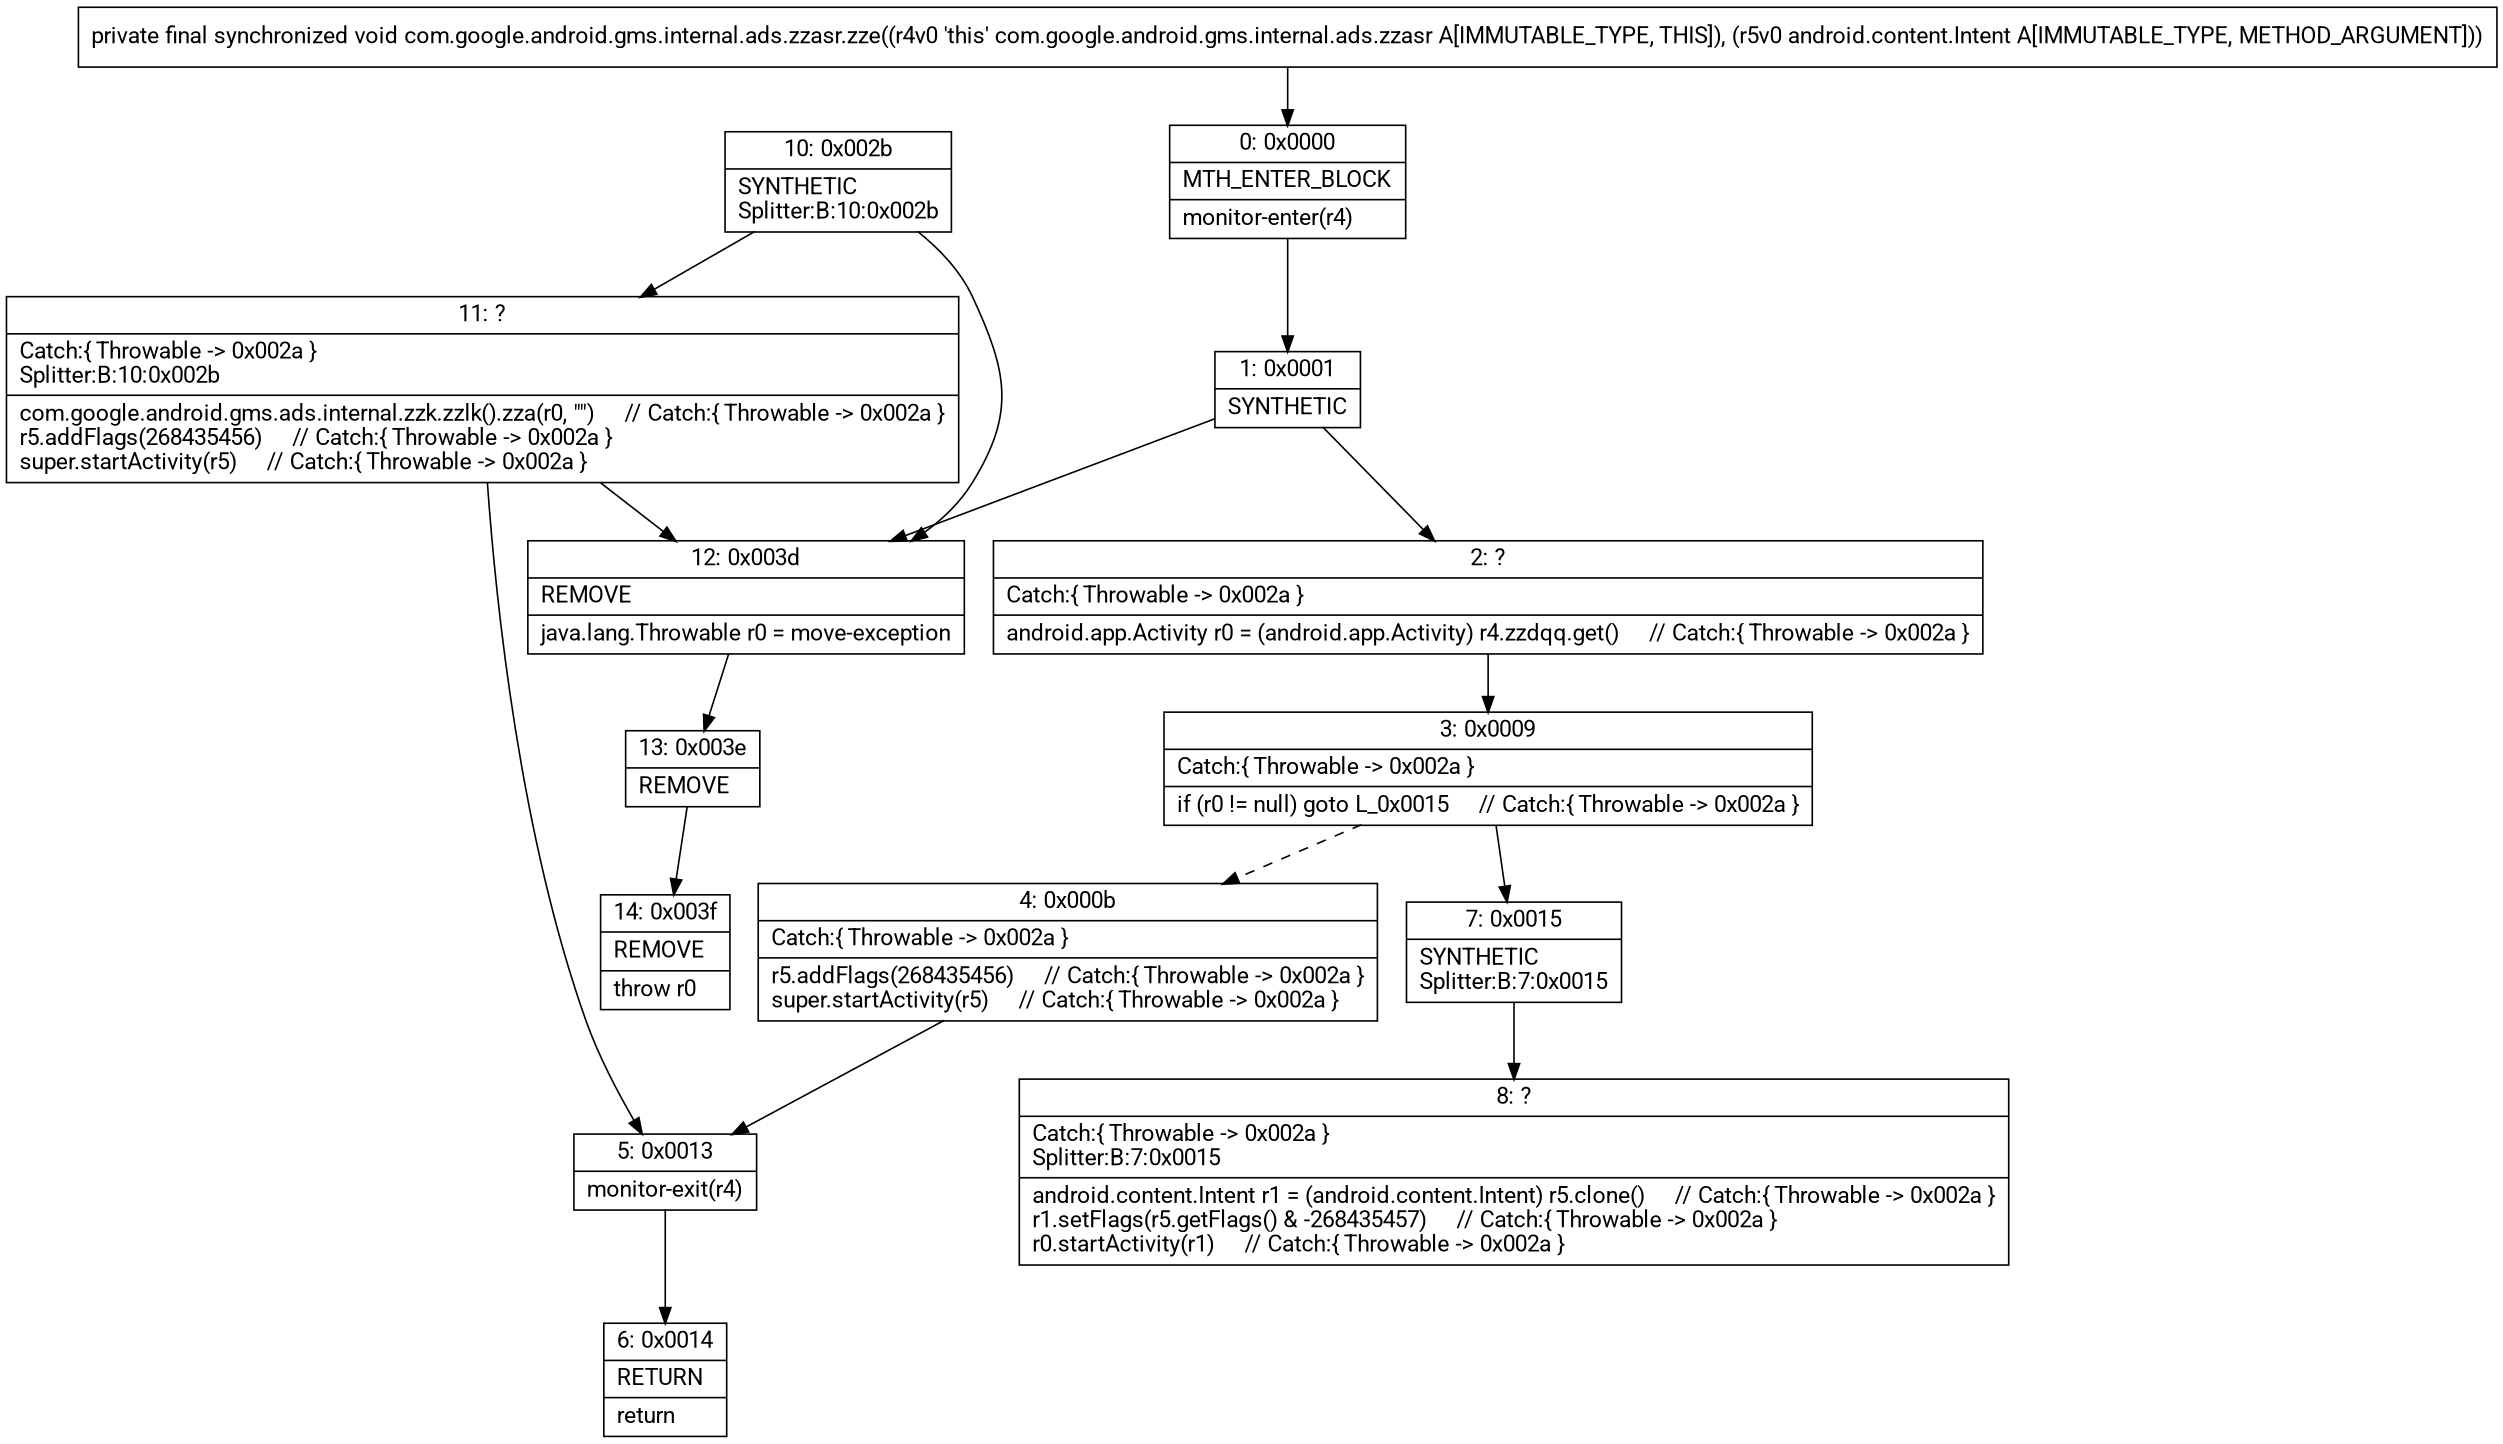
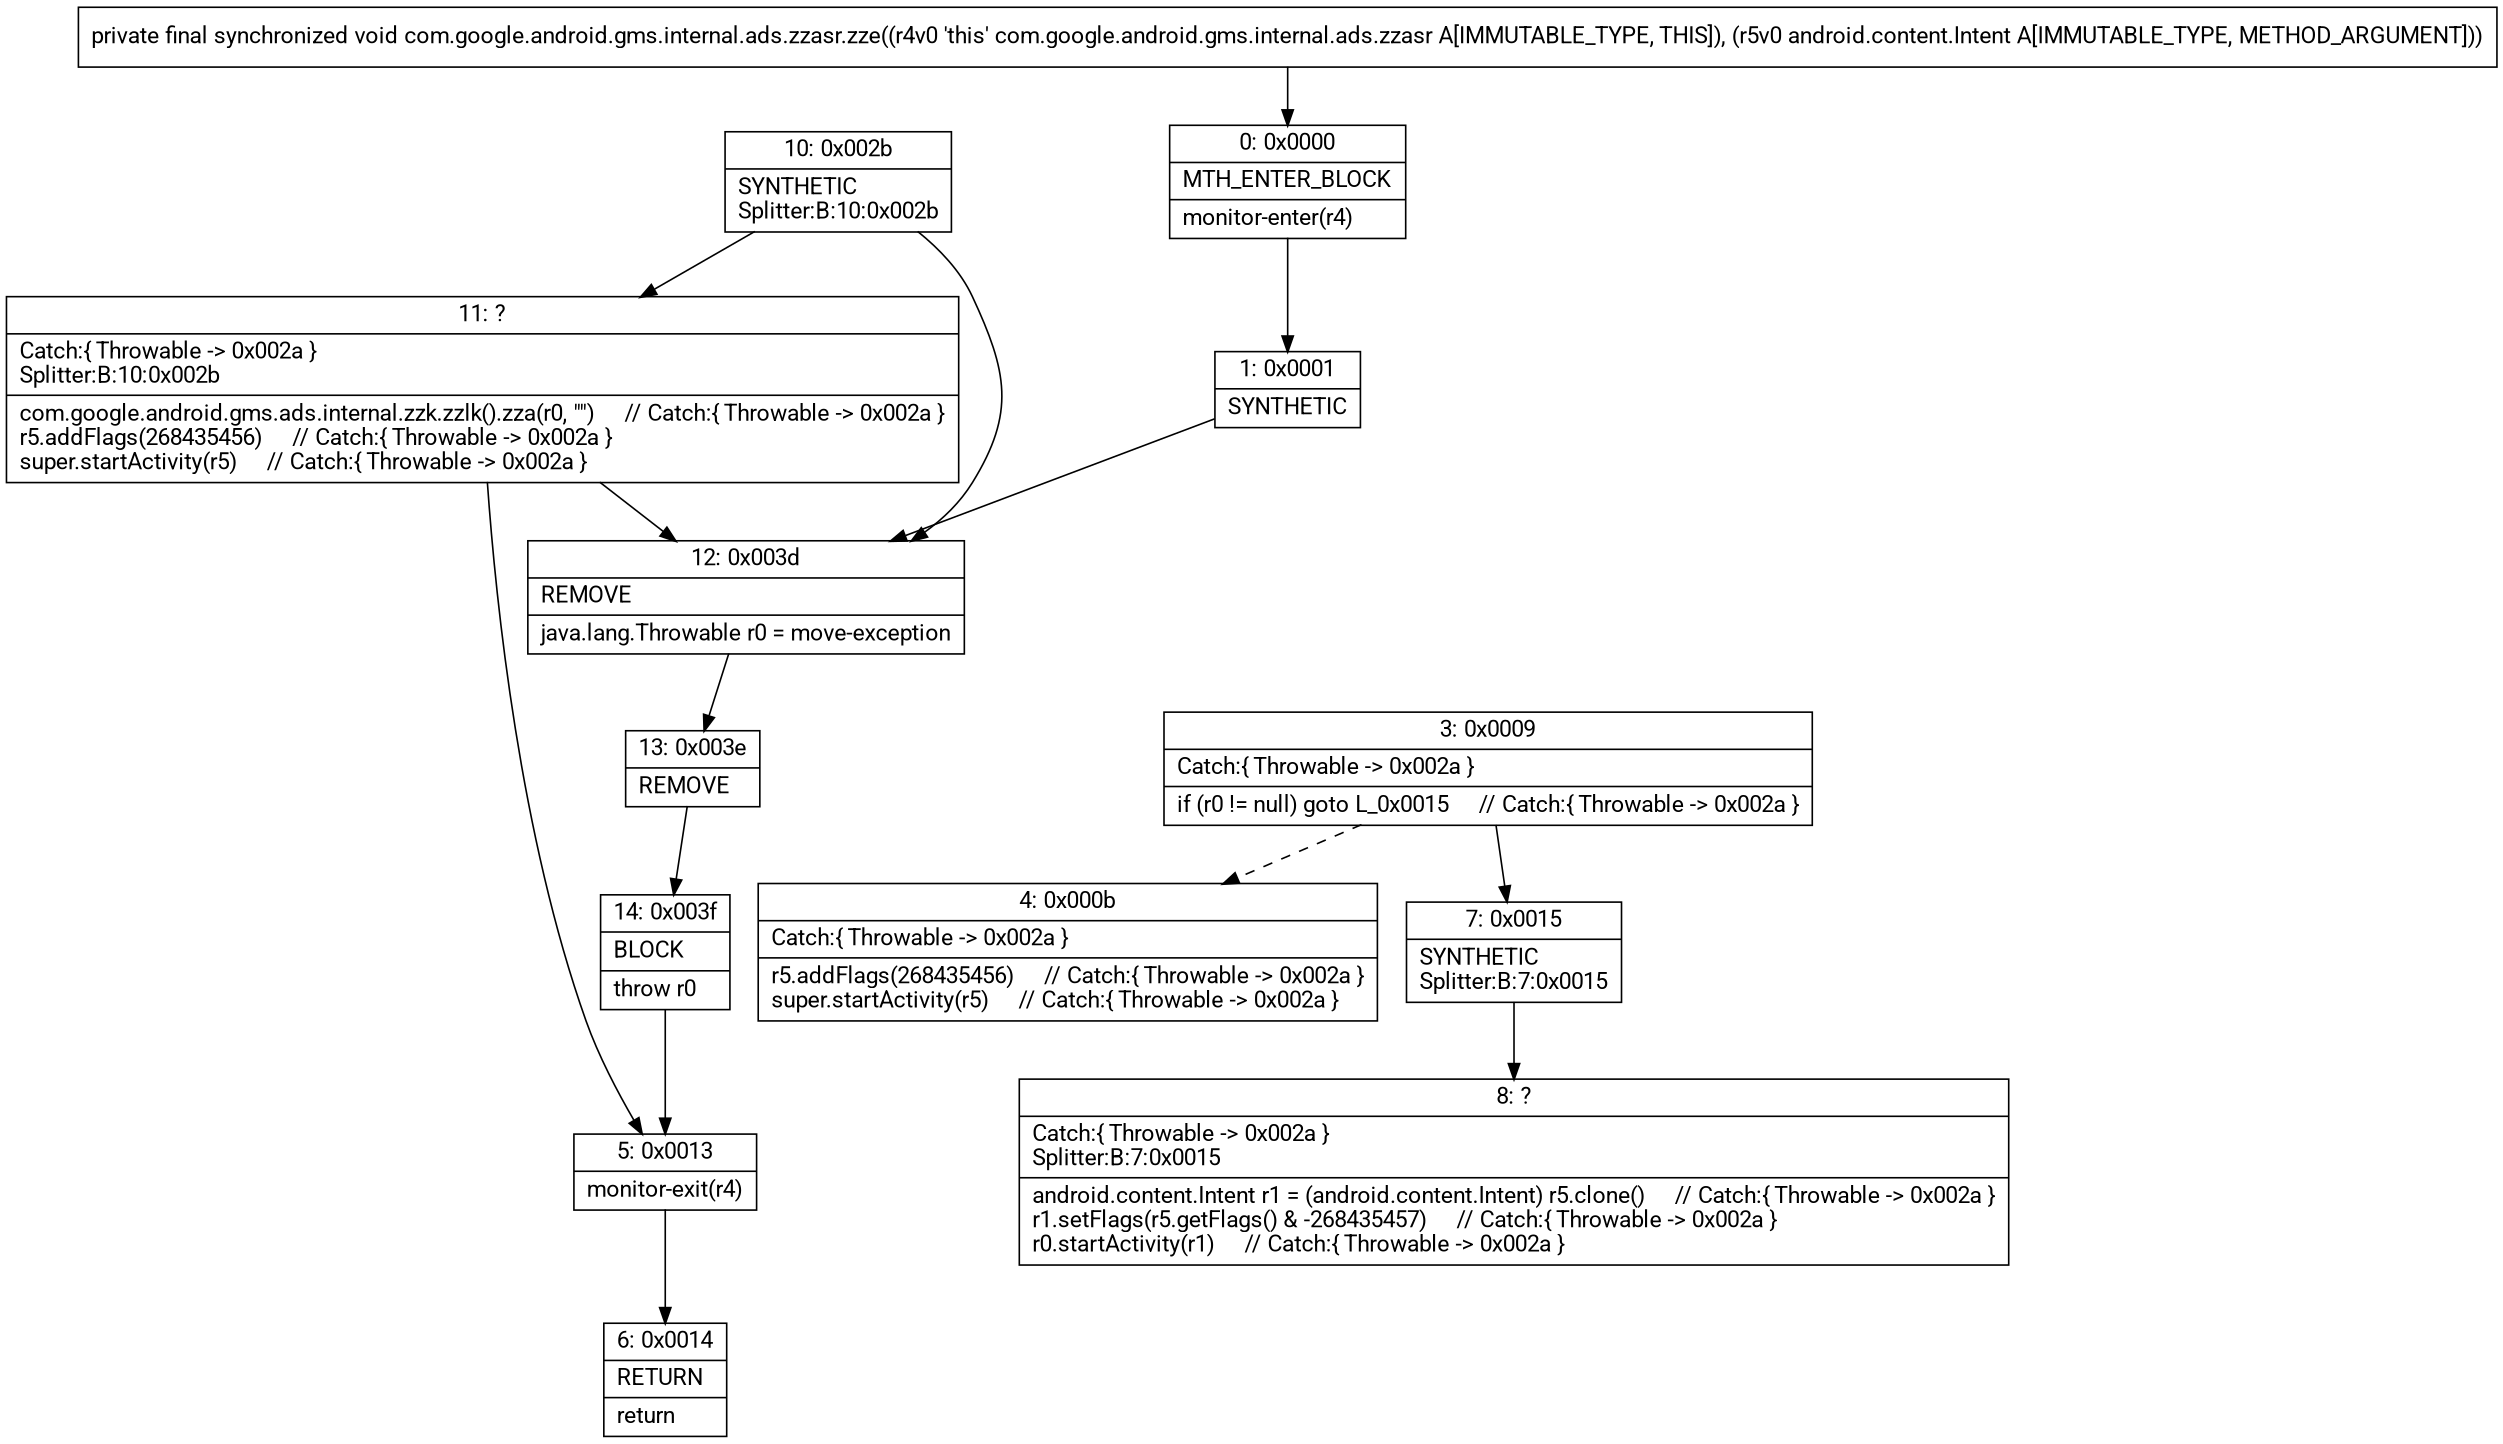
(1488, 597) -> none
(660, 951) -> (649, 951)
(845, 1074) -> (665, 1064)
